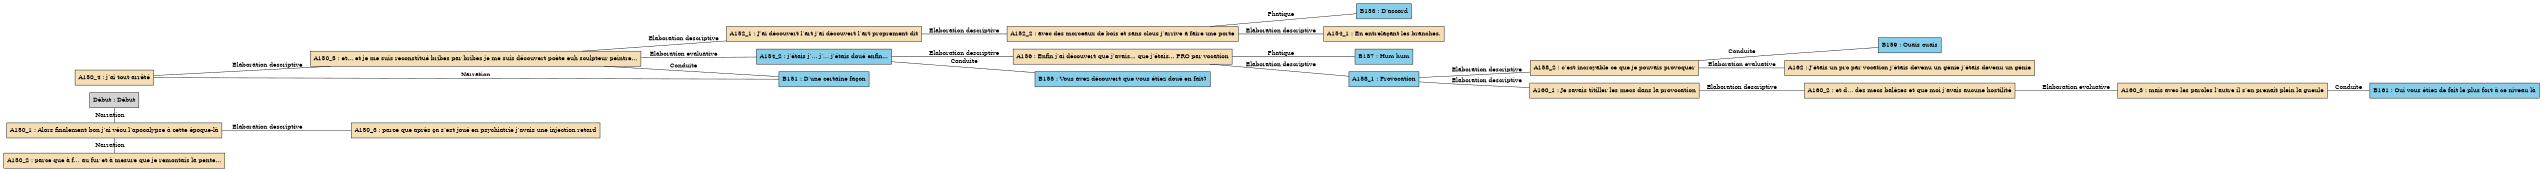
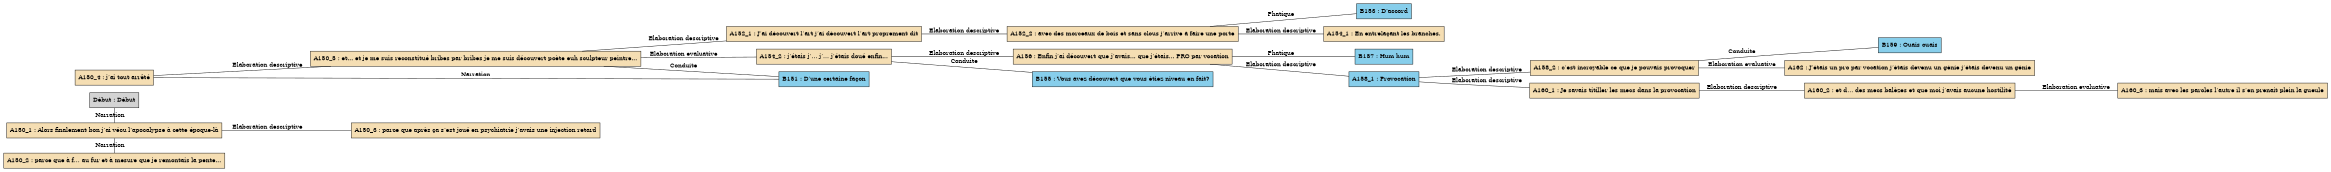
(824, 57) -> (824, 57)
(1123, 79) -> (1123, 79)
(2455, 91) -> none
